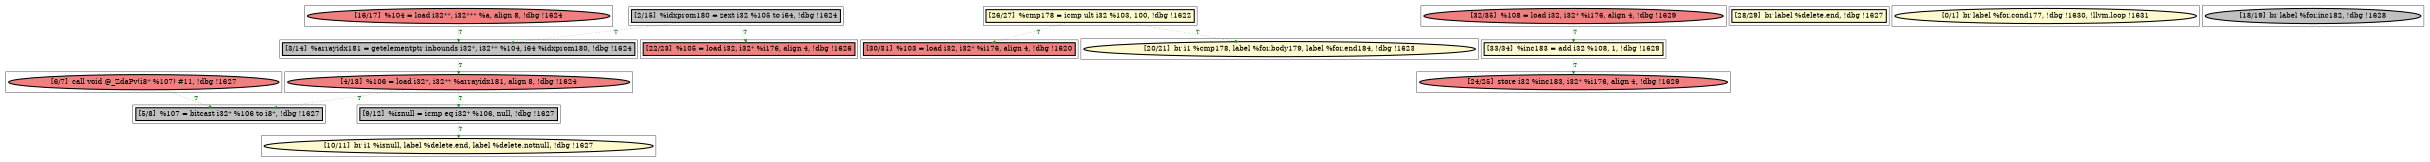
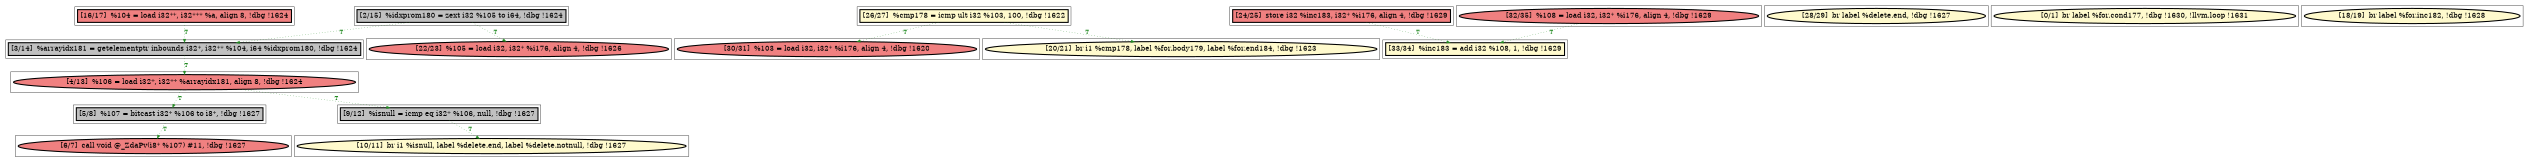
(459, 16) -> (185, 16)
(1809, 16) -> (1876, 16)
(2313, 16) -> (2412, 16)
(749, 49) -> (519, 49)
(969, 49) -> (827, 49)
(1574, 63) -> (1407, 32)
(1574, 82) -> (1342, 16)
(186, 98) -> (163, 128)
